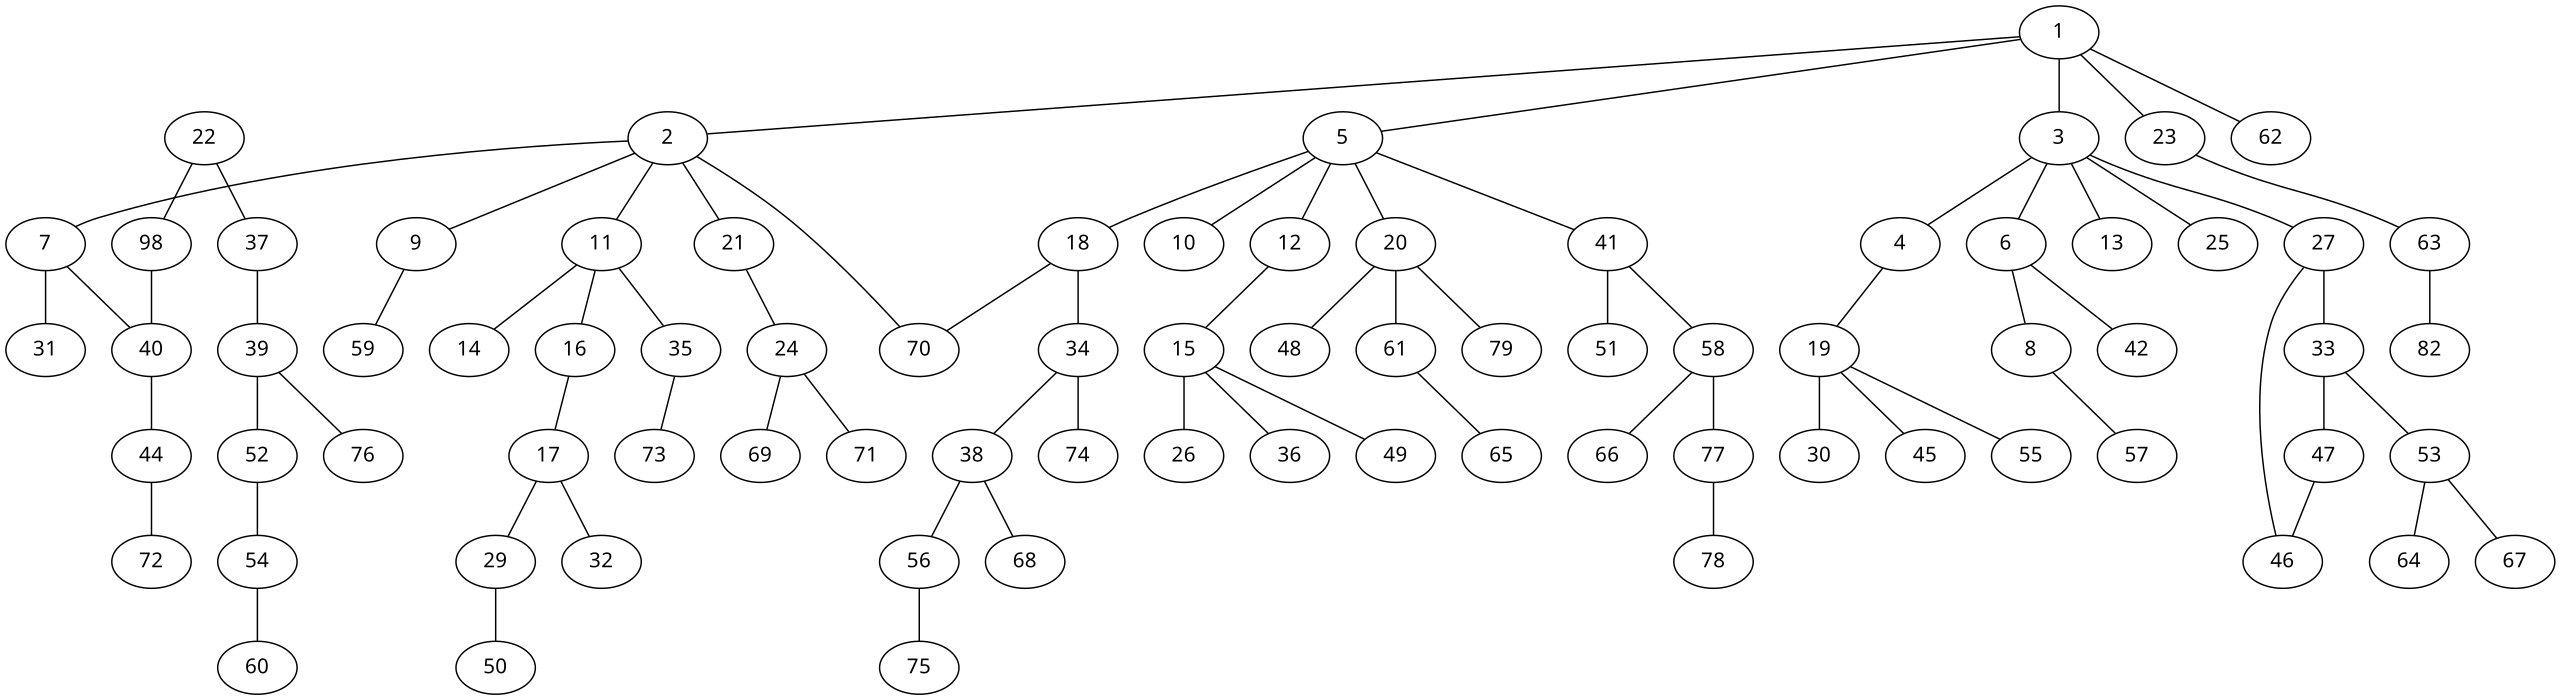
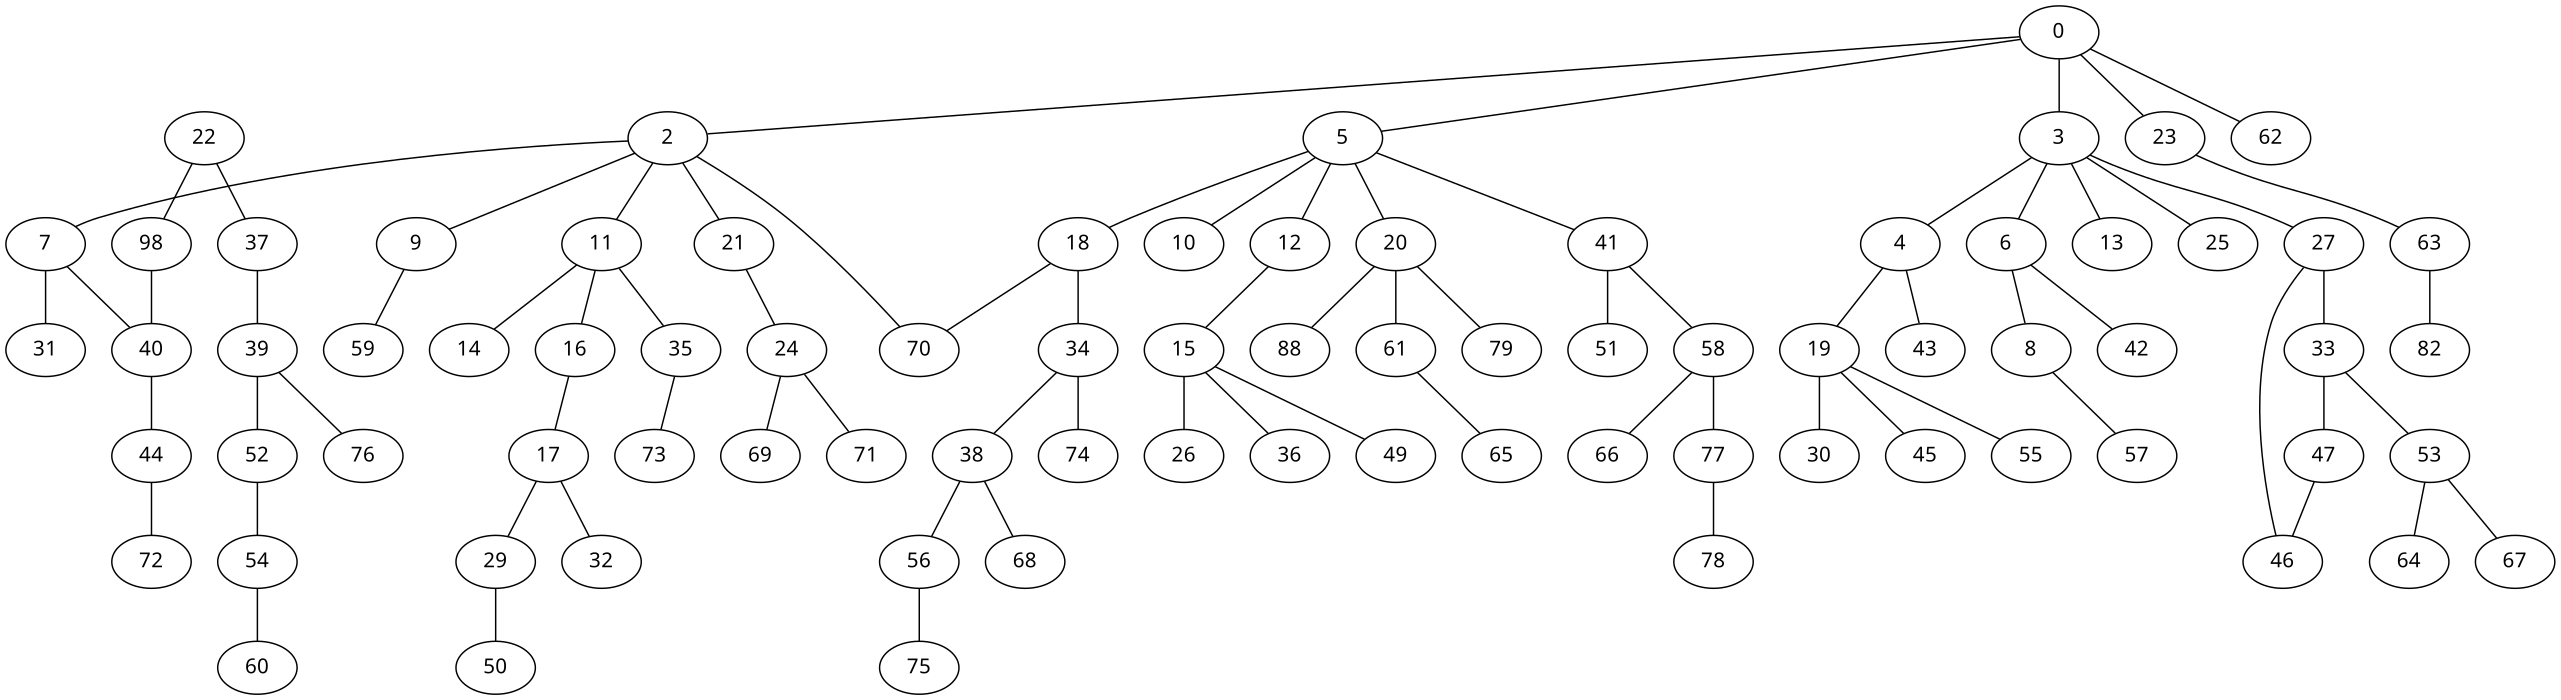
(2059, 32) -> (2059, 32)
(1290, 350) -> (1290, 350)
none -> (1925, 350)
